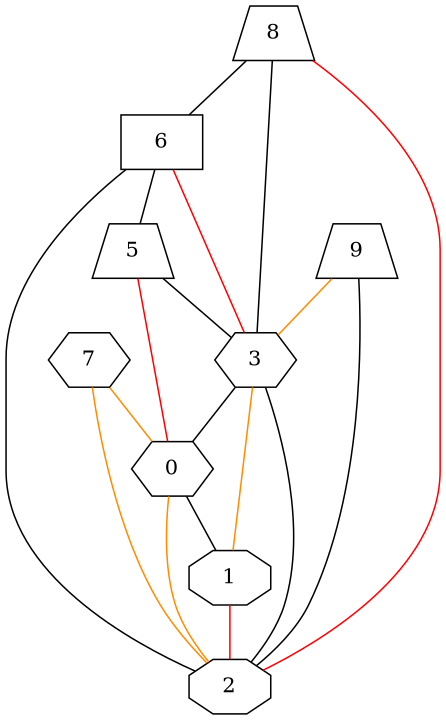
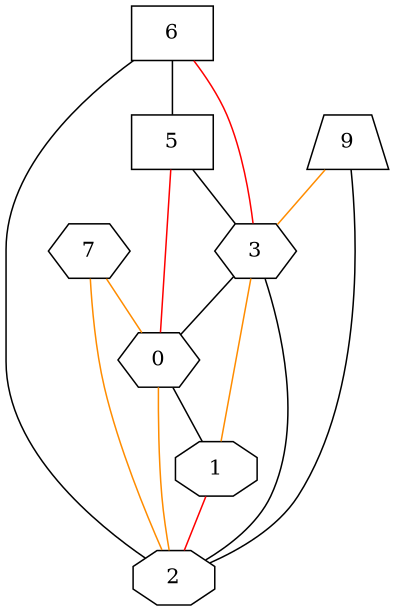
(274, 33) -> none
(133, 251) -> (172, 142)
